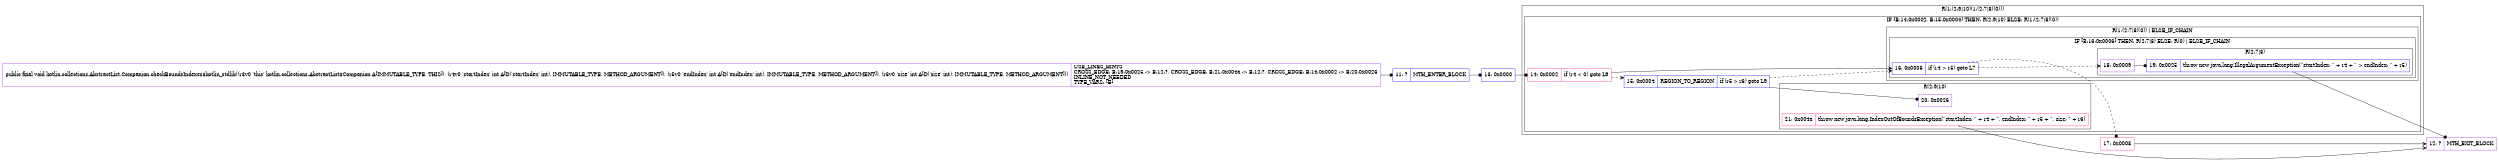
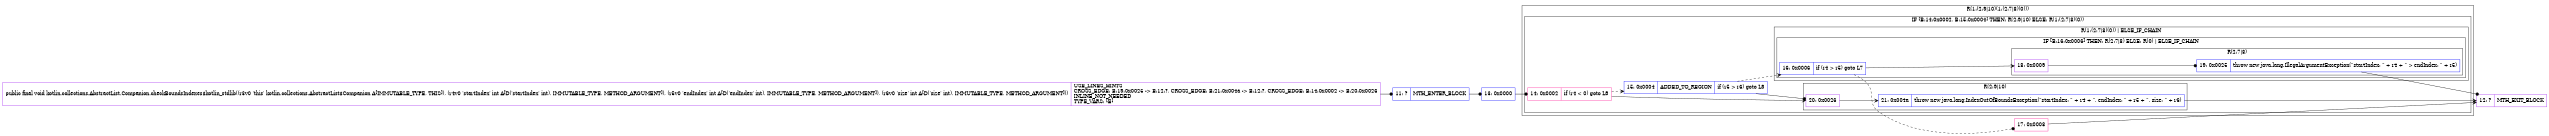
(2038, 67) -> (1938, 67)
(1750, 69) -> (1707, 99)
(1687, 81) -> (1686, 87)
none -> (1857, 101)
(1935, 120) -> (2031, 101)
